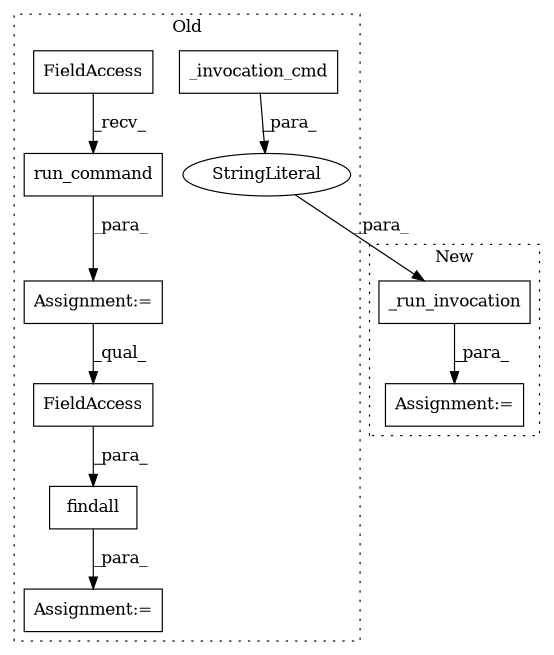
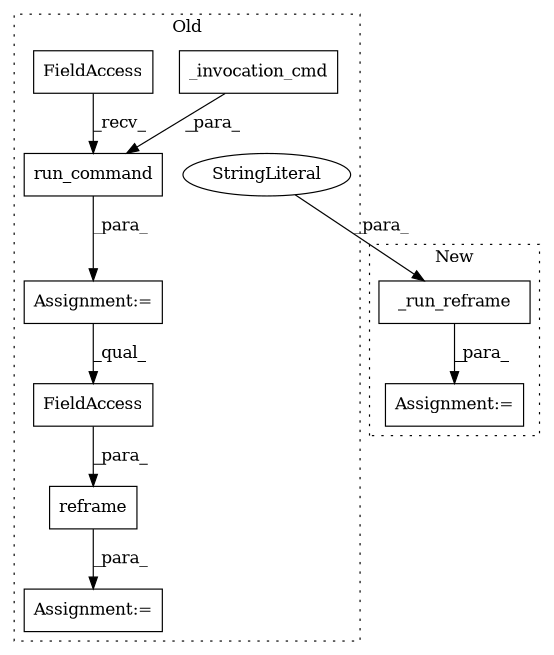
(262, 117) -> (181, 120)
(455, 302) -> (455, 302)
(93, 508) -> (93, 508)
